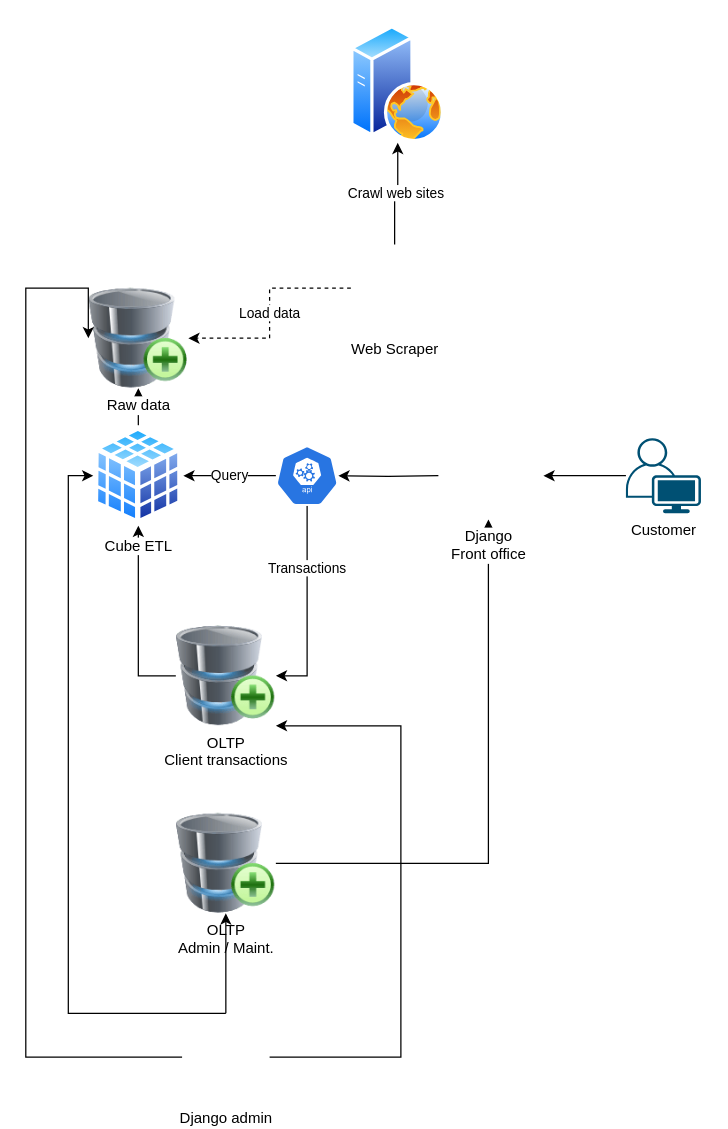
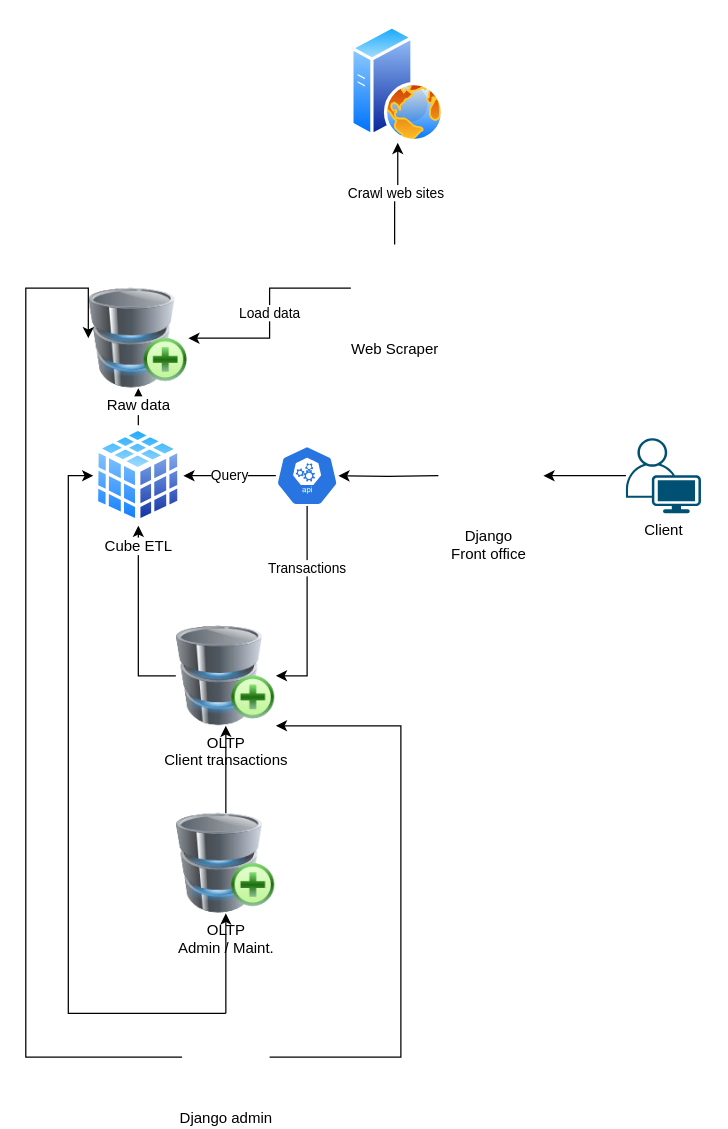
(300, 288) -> (300, 288)
(664, 531) -> (664, 531)
(488, 819) -> (226, 774)
